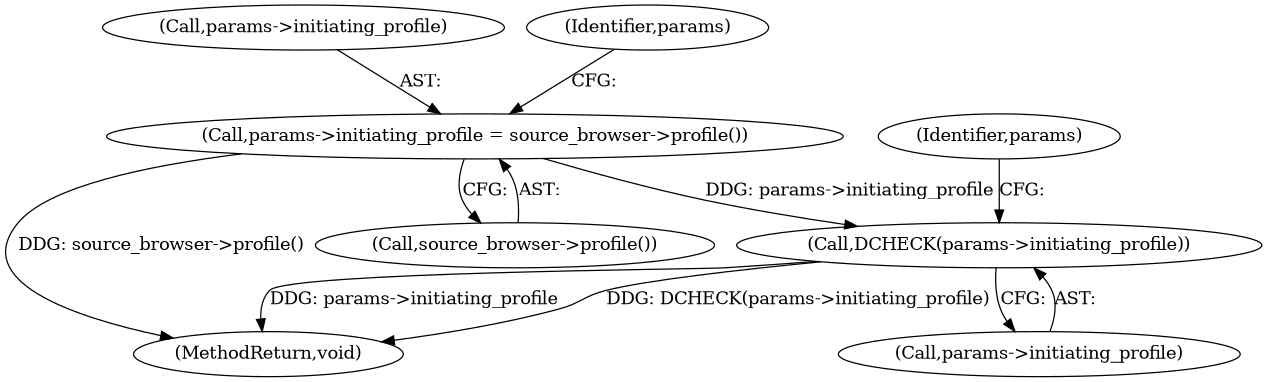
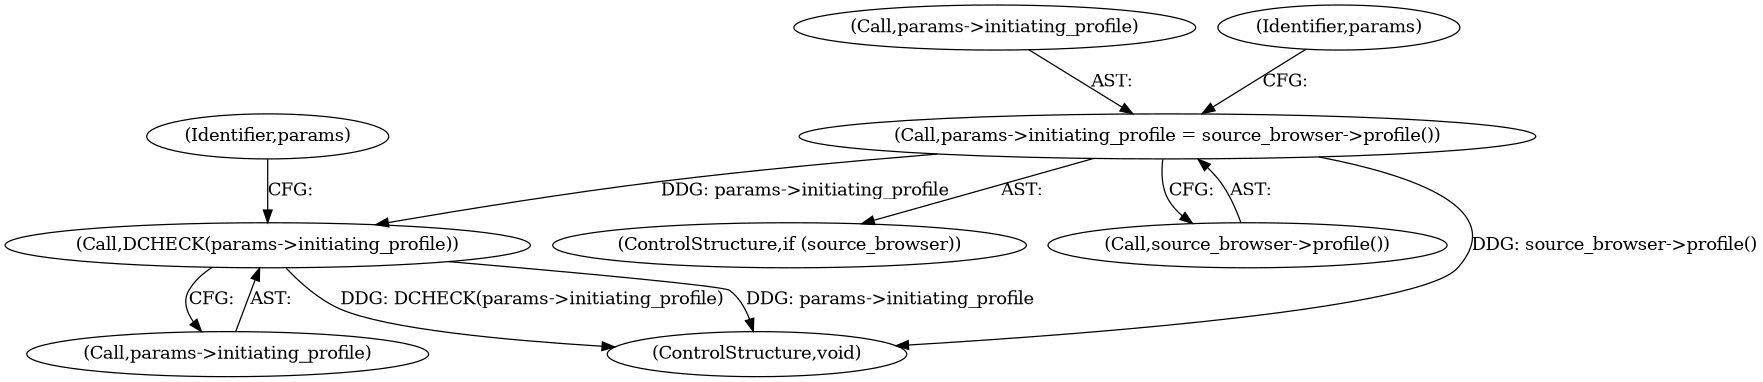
none -> (790, 245)
(268, 354) -> (757, 354)
